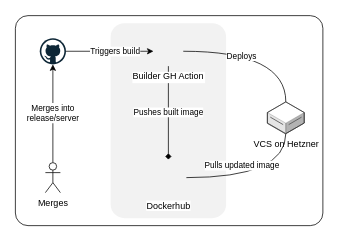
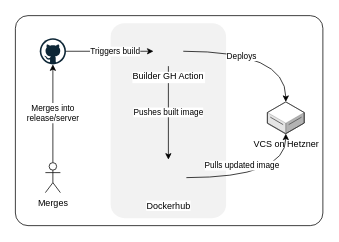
(276, 75) -> (275, 72)
(281, 150) -> (282, 151)
(168, 152) -> (168, 153)
